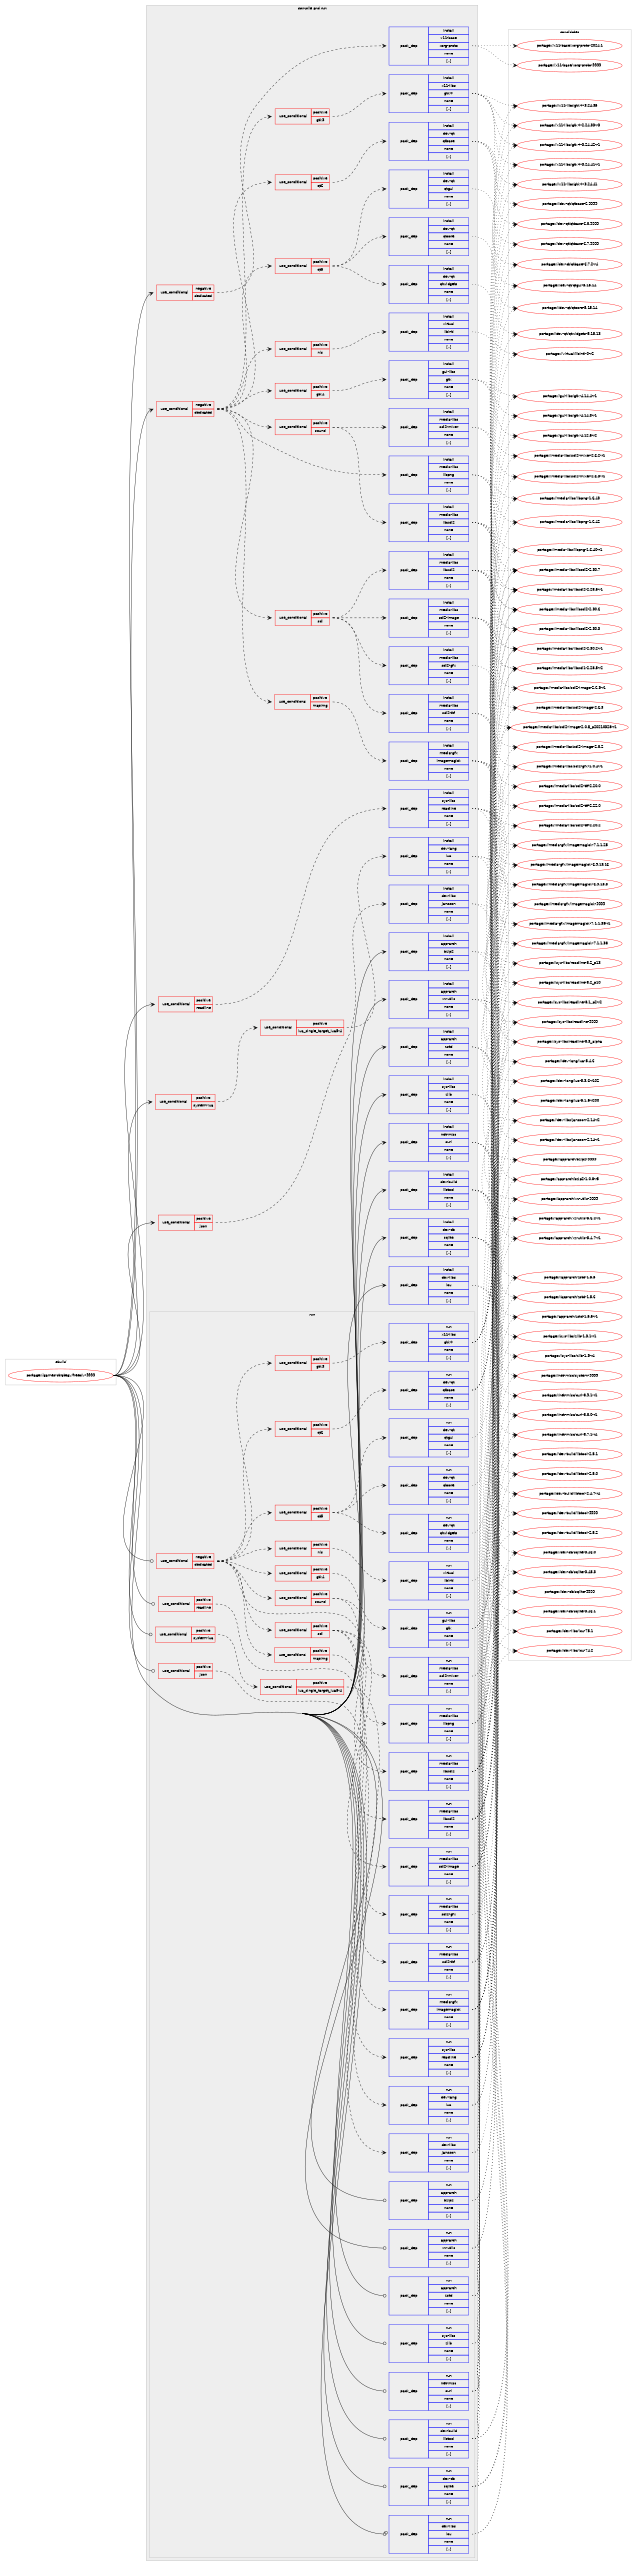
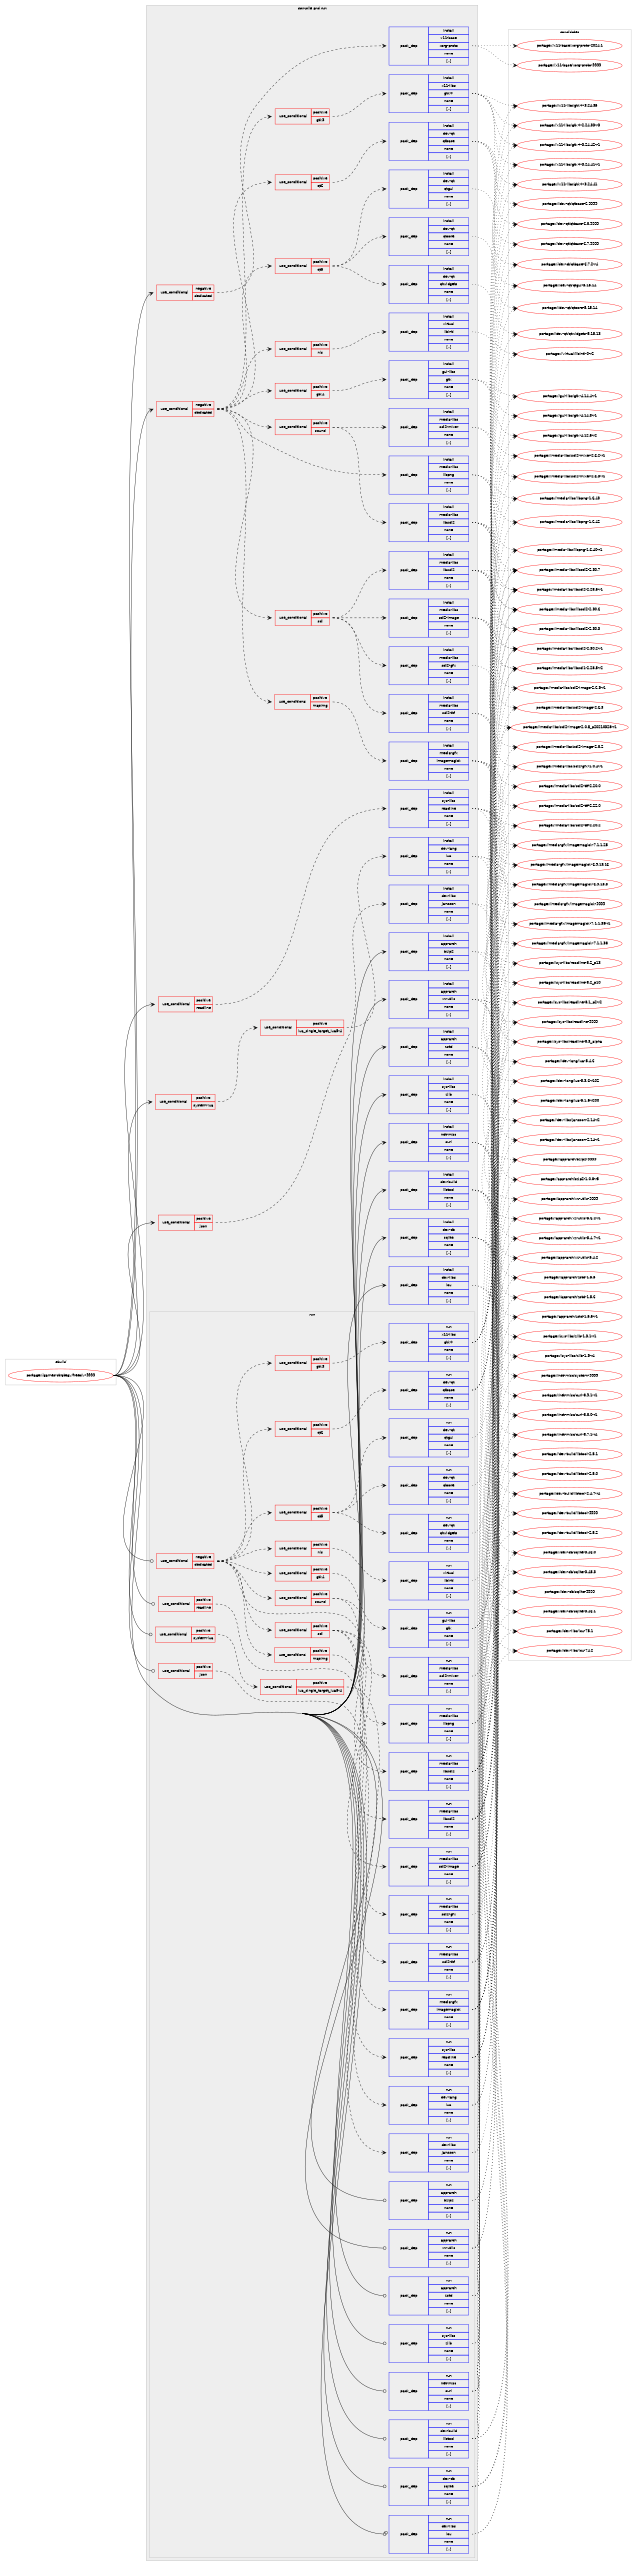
none -> (570, 1258)
